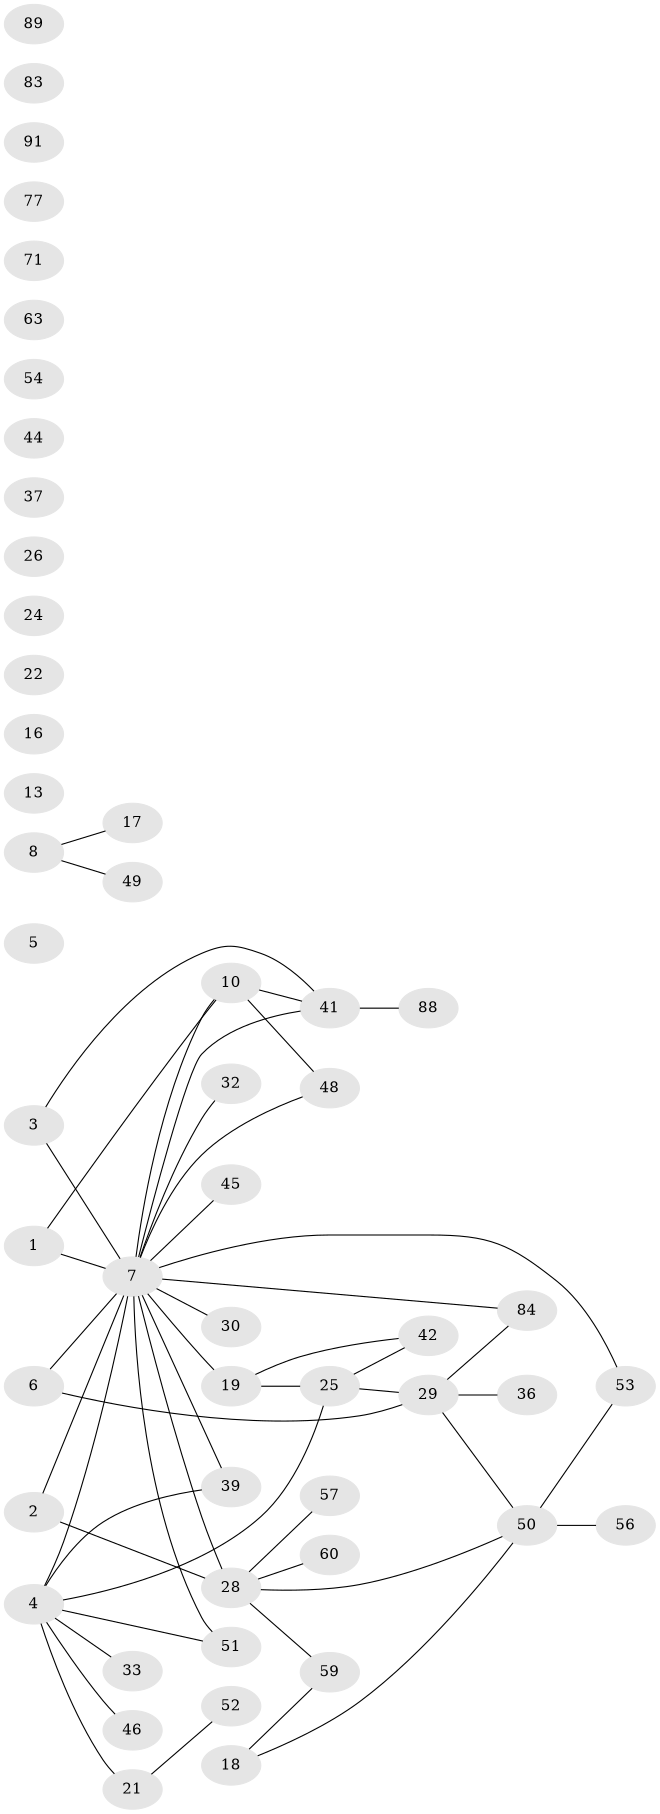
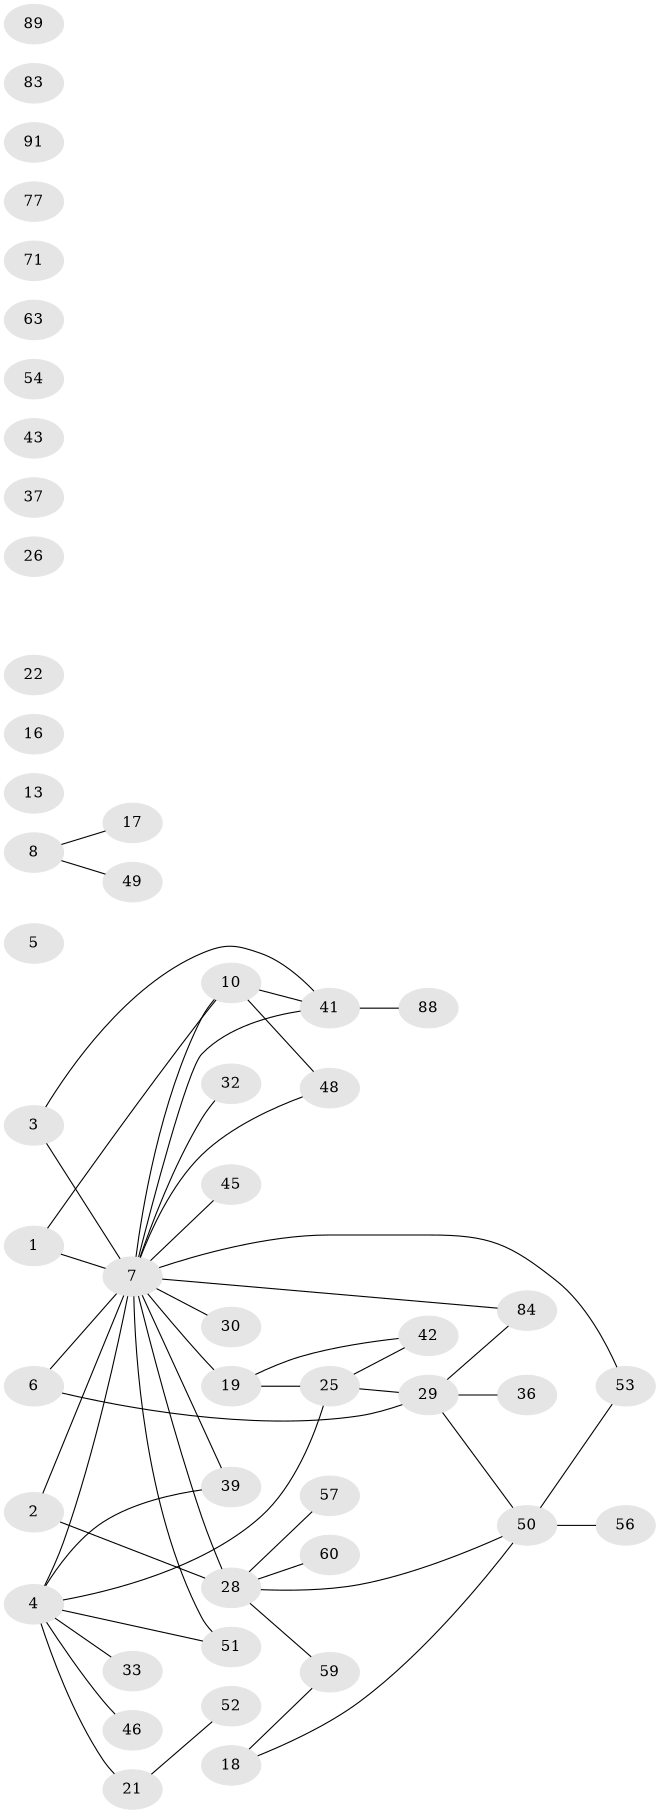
(34, 438) -> (34, 438)
(34, 616) -> none
